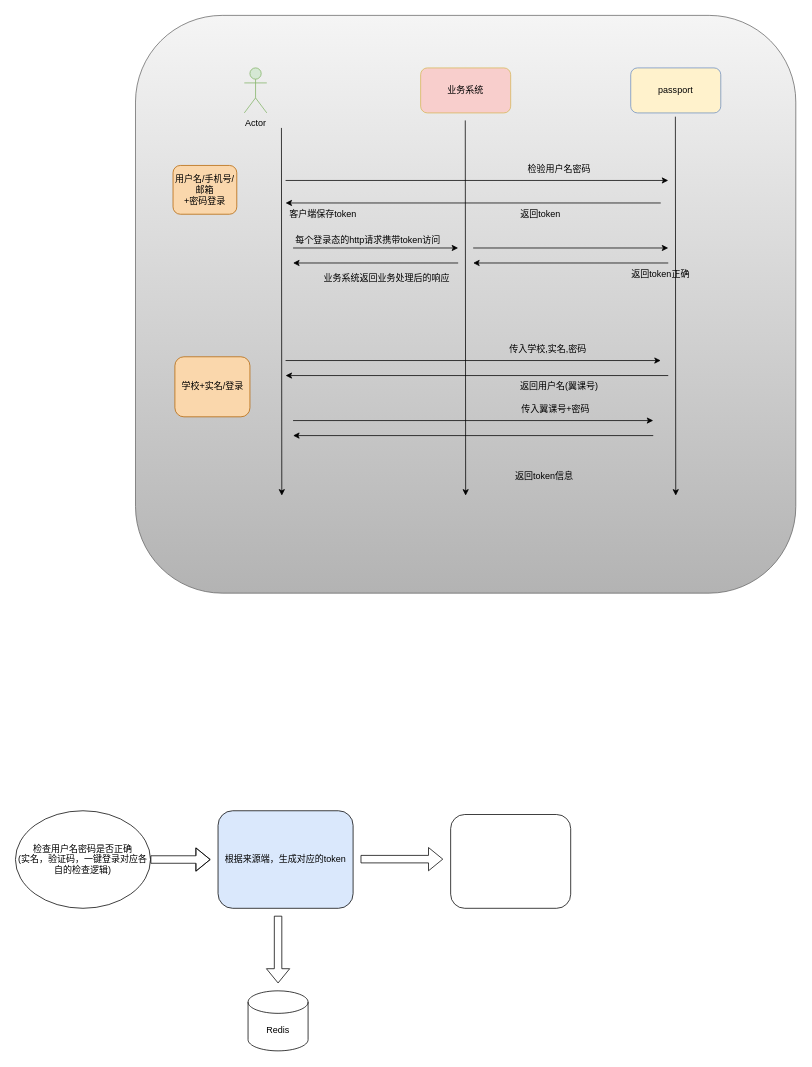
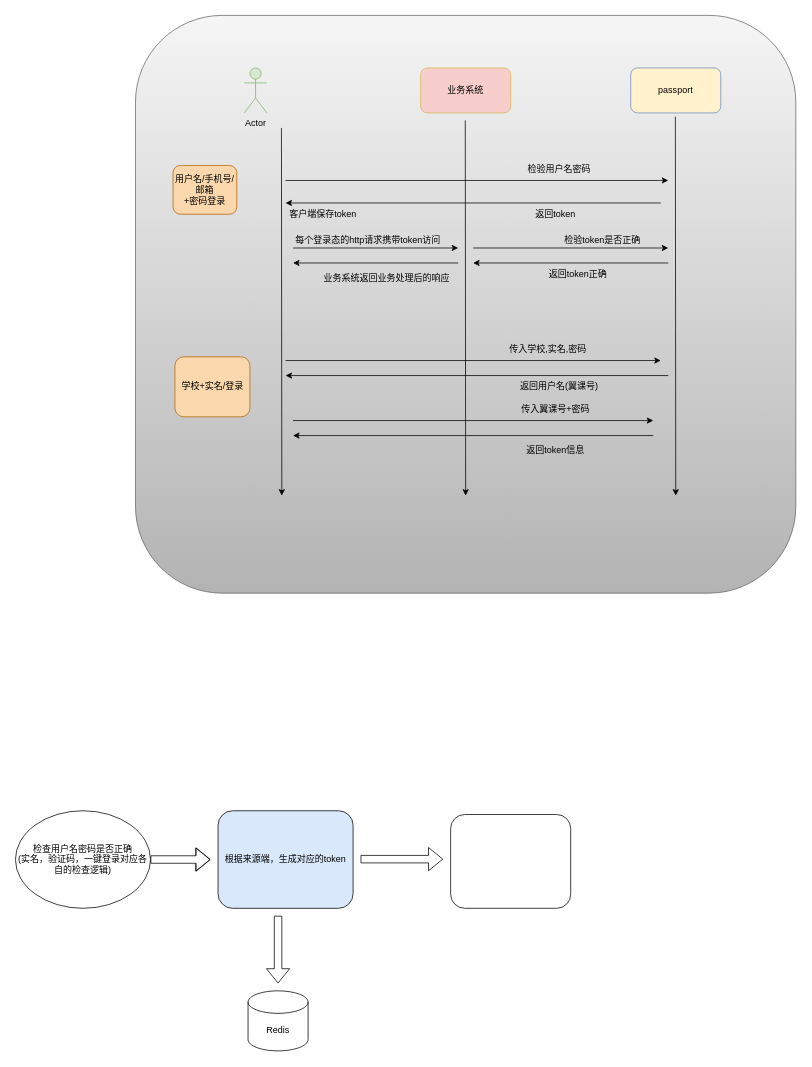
(540, 214) -> (555, 214)
none -> (602, 240)
(660, 274) -> (578, 274)
(544, 477) -> (555, 450)
